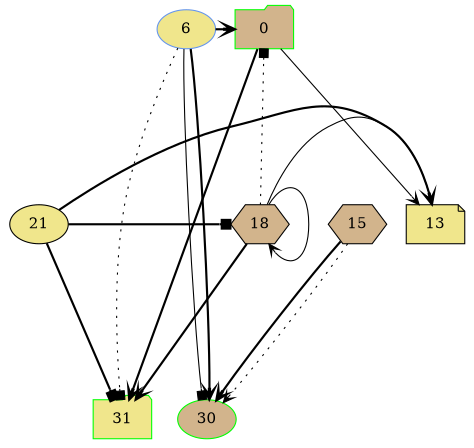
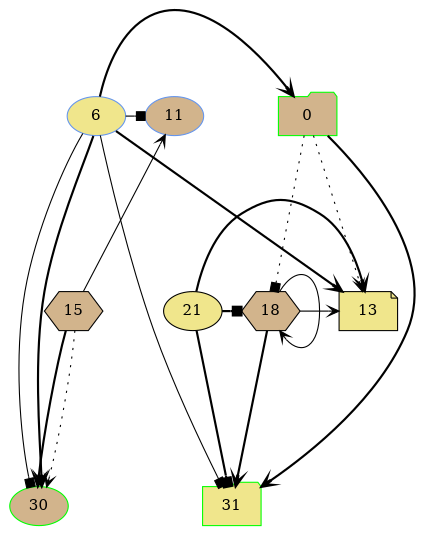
none -> (174, 116)
(349, 126) -> (336, 208)
(262, 132) -> (290, 208)
none -> (225, 208)
(123, 214) -> (147, 310)
